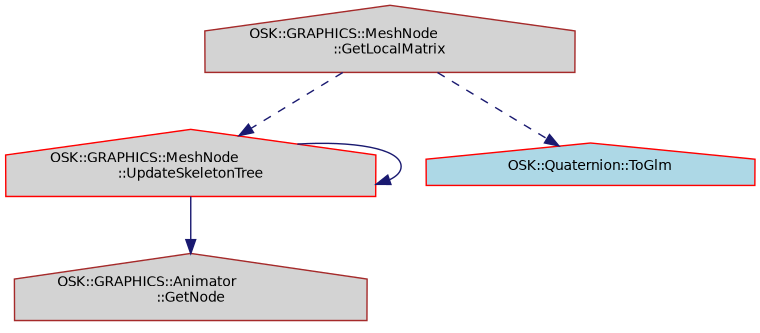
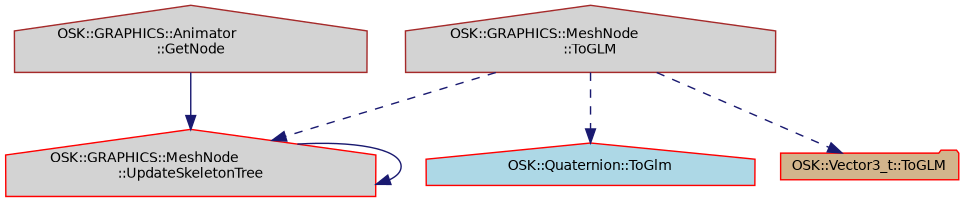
(390, 42) -> (591, 42)
none -> (870, 166)
(191, 218) -> (191, 94)
